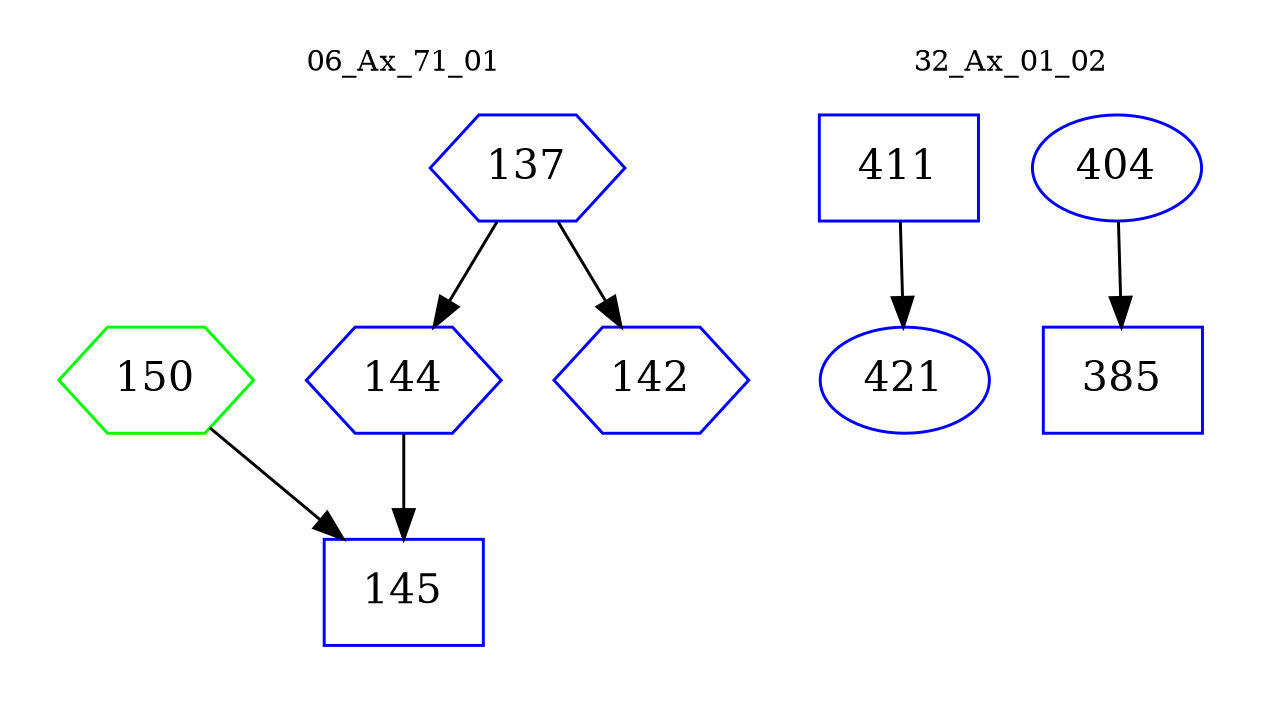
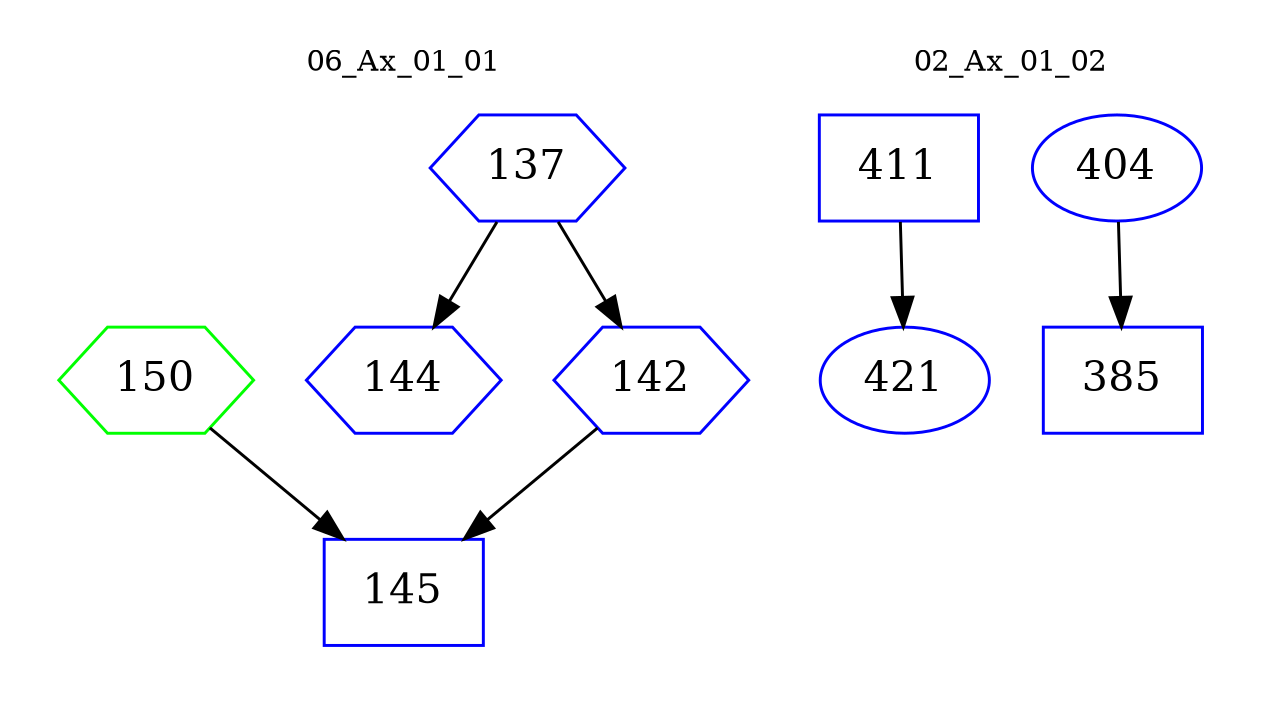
(404, 63) -> (404, 63)
(1011, 63) -> (1011, 63)
(404, 472) -> (542, 474)
